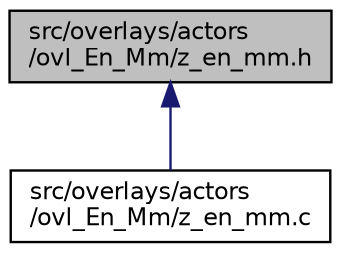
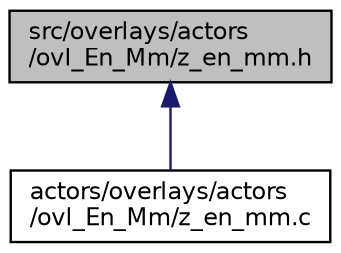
(171, 206) -> (171, 206)
